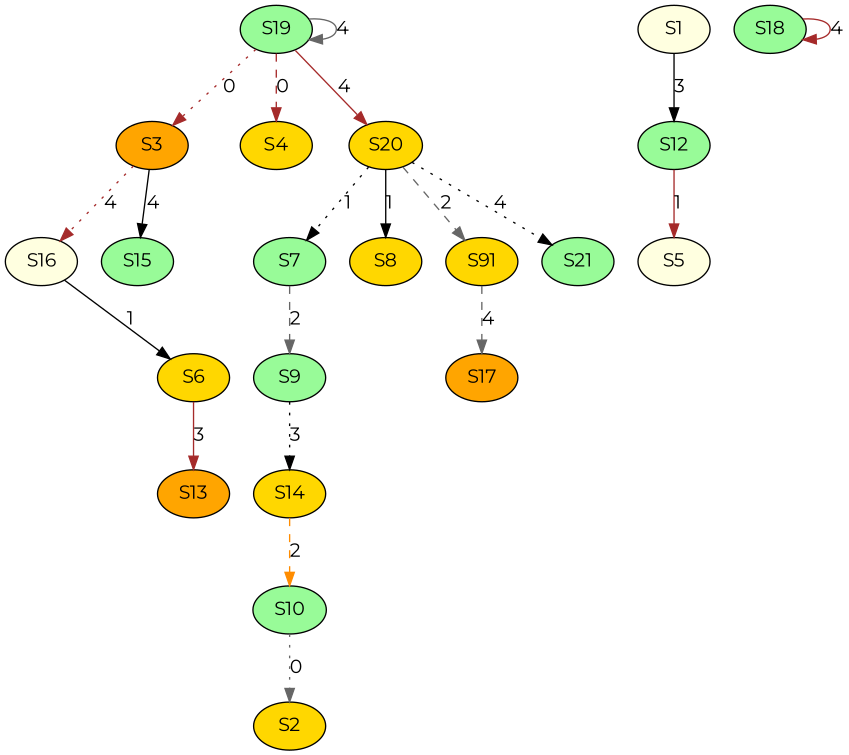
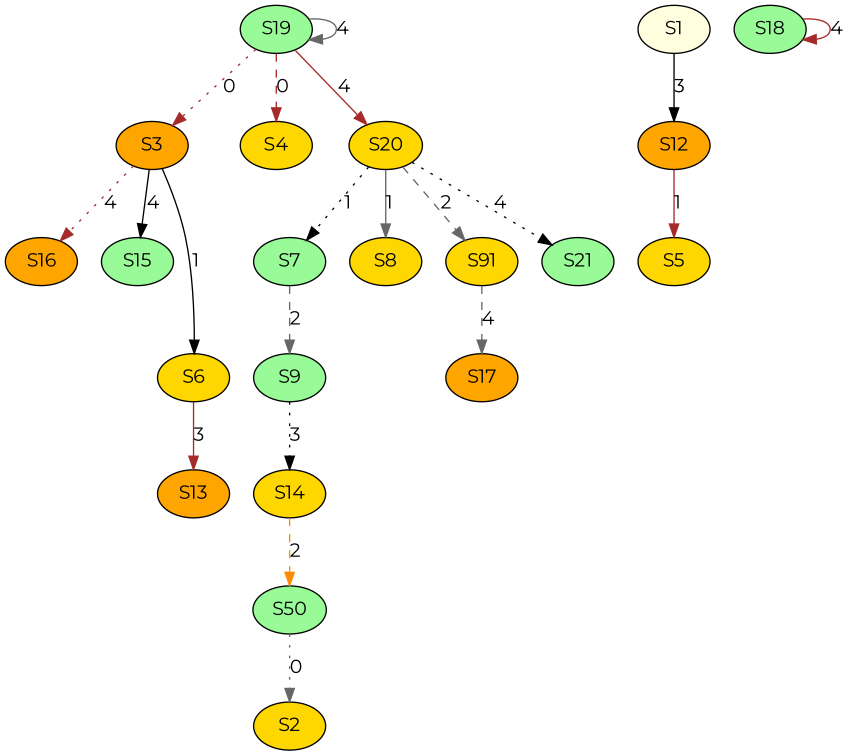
(674, 145) -> (674, 145)
(386, 197) -> (386, 197)
(41, 262) -> (41, 262)
(674, 262) -> (674, 262)
(112, 316) -> (188, 252)
(290, 610) -> (290, 610)
